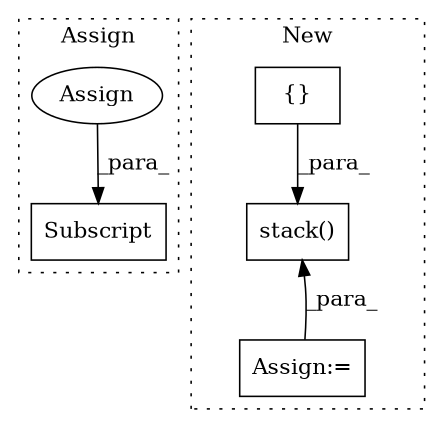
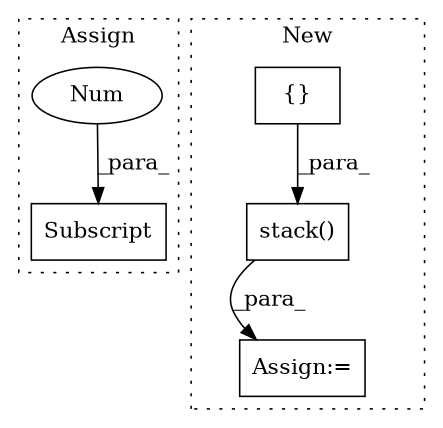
(97, 96) -> (97, 96)
(306, 308) -> (231, 292)
